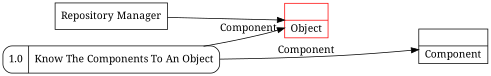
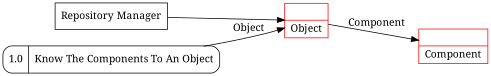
(249, 28) -> (249, 28)
(453, 46) -> (453, 46)
(316, 57) -> (370, 32)
